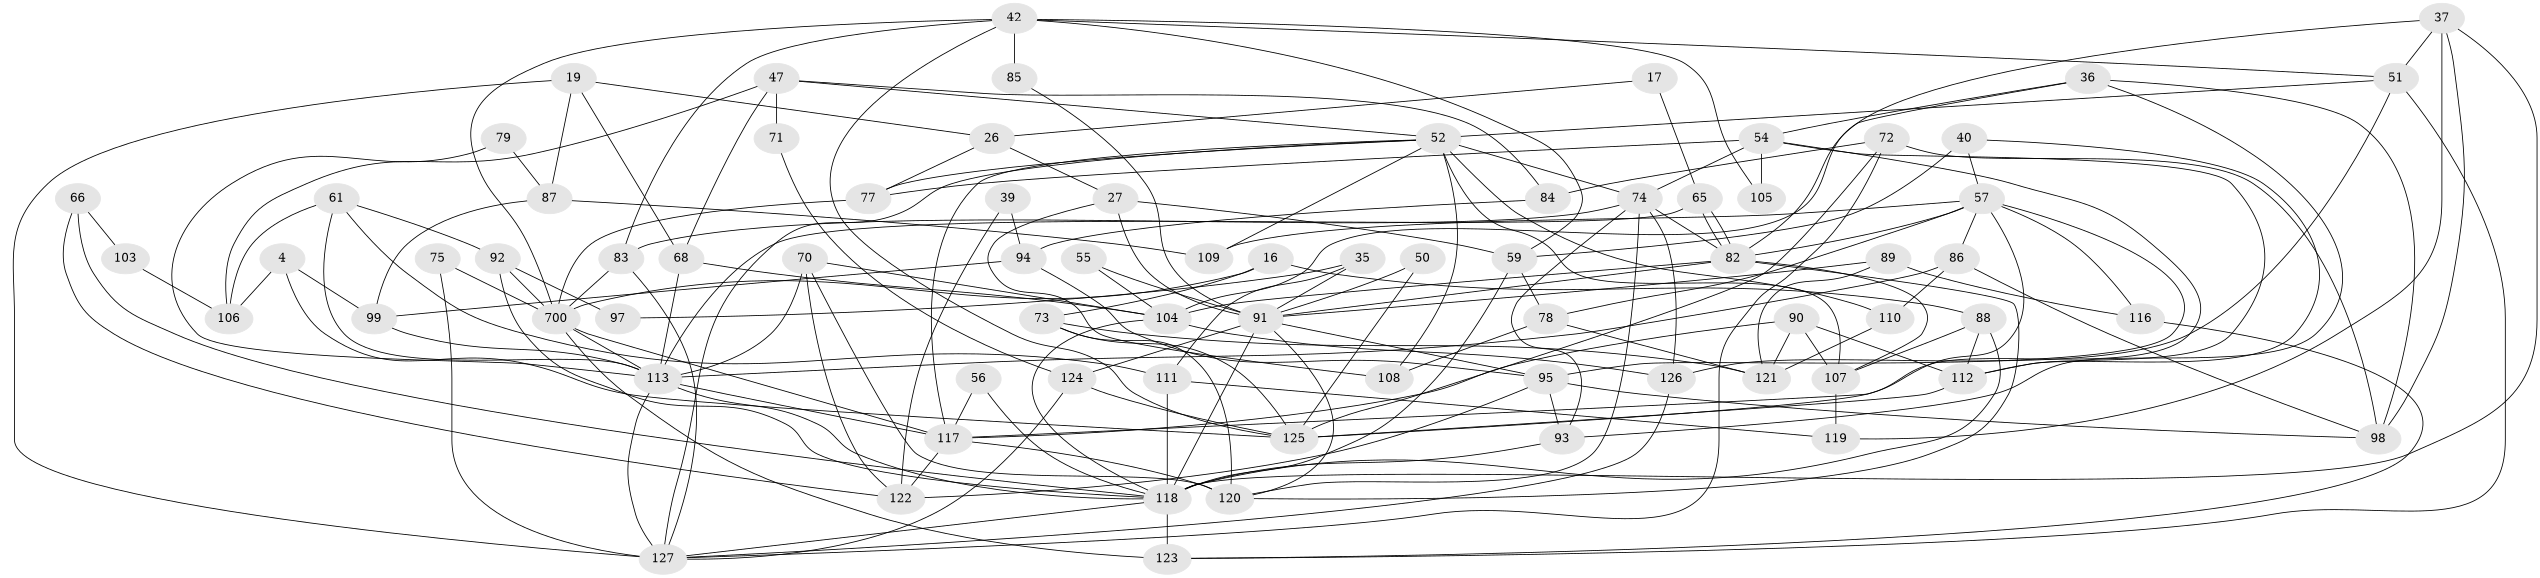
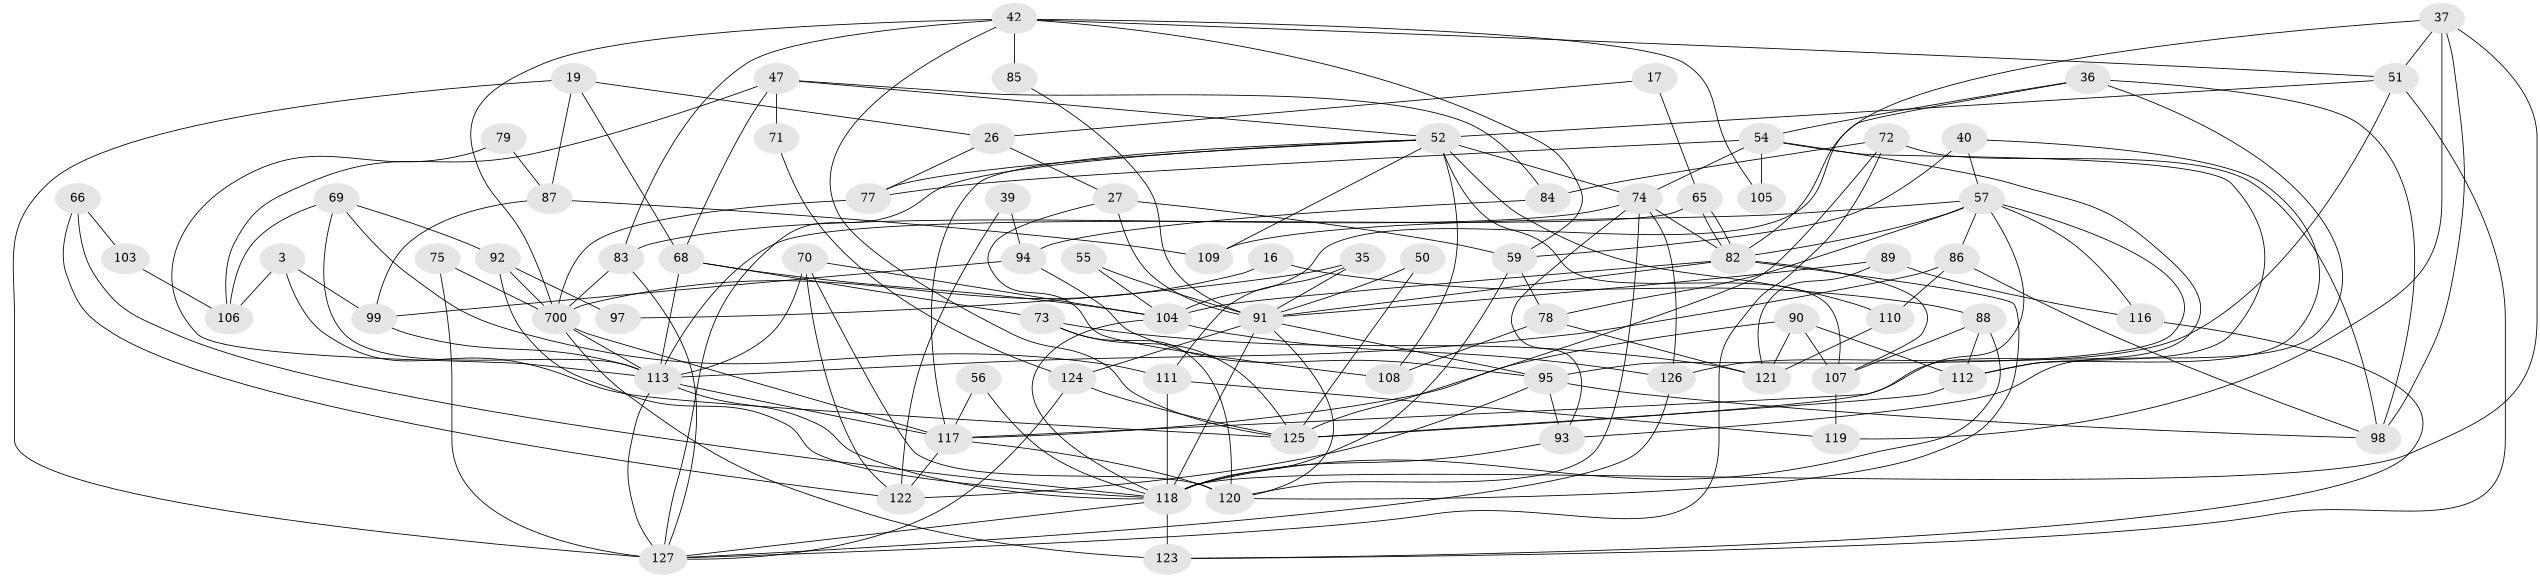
(337, 199) -> (337, 199)
(282, 259) -> (282, 259)
(1160, 296) -> (909, 297)
